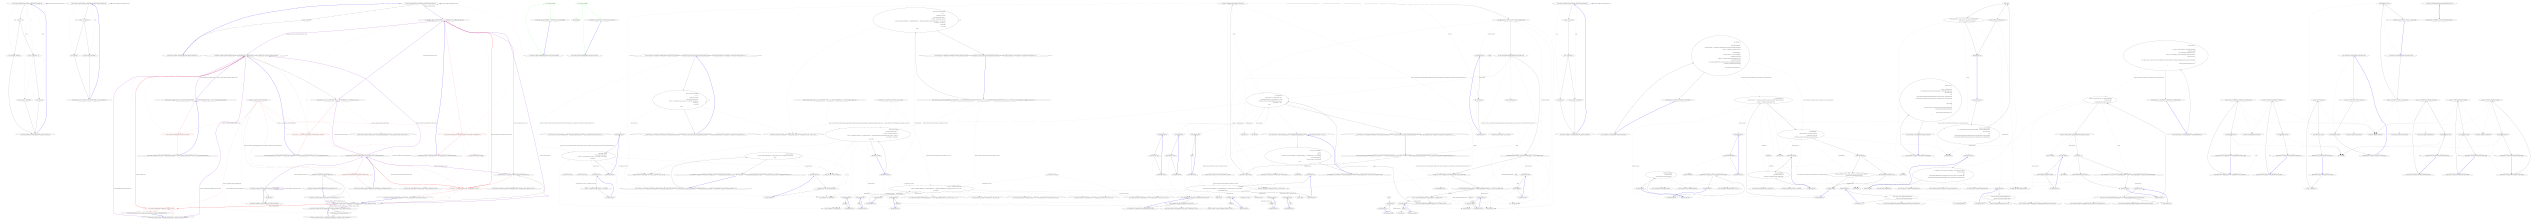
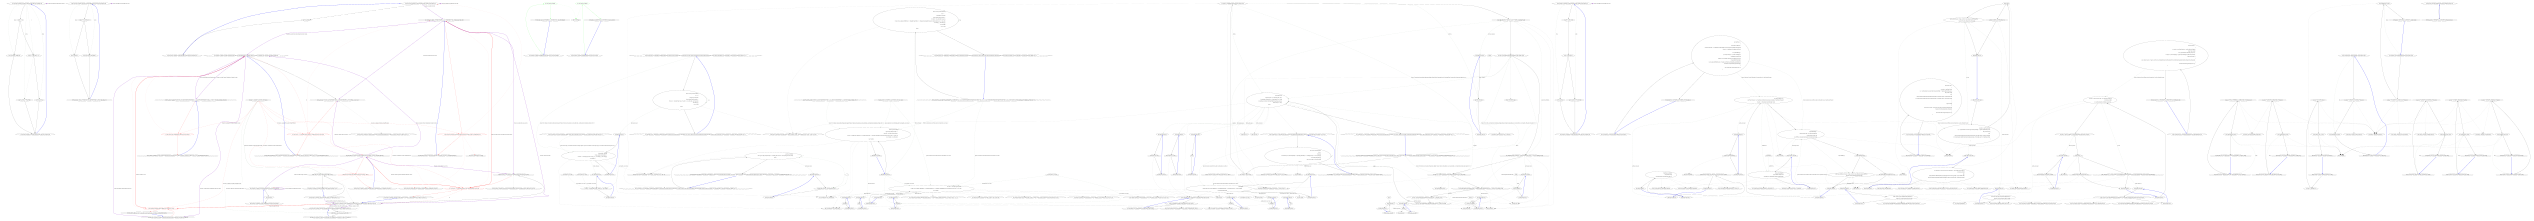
(2051, 156) -> none
(832, 175) -> none
